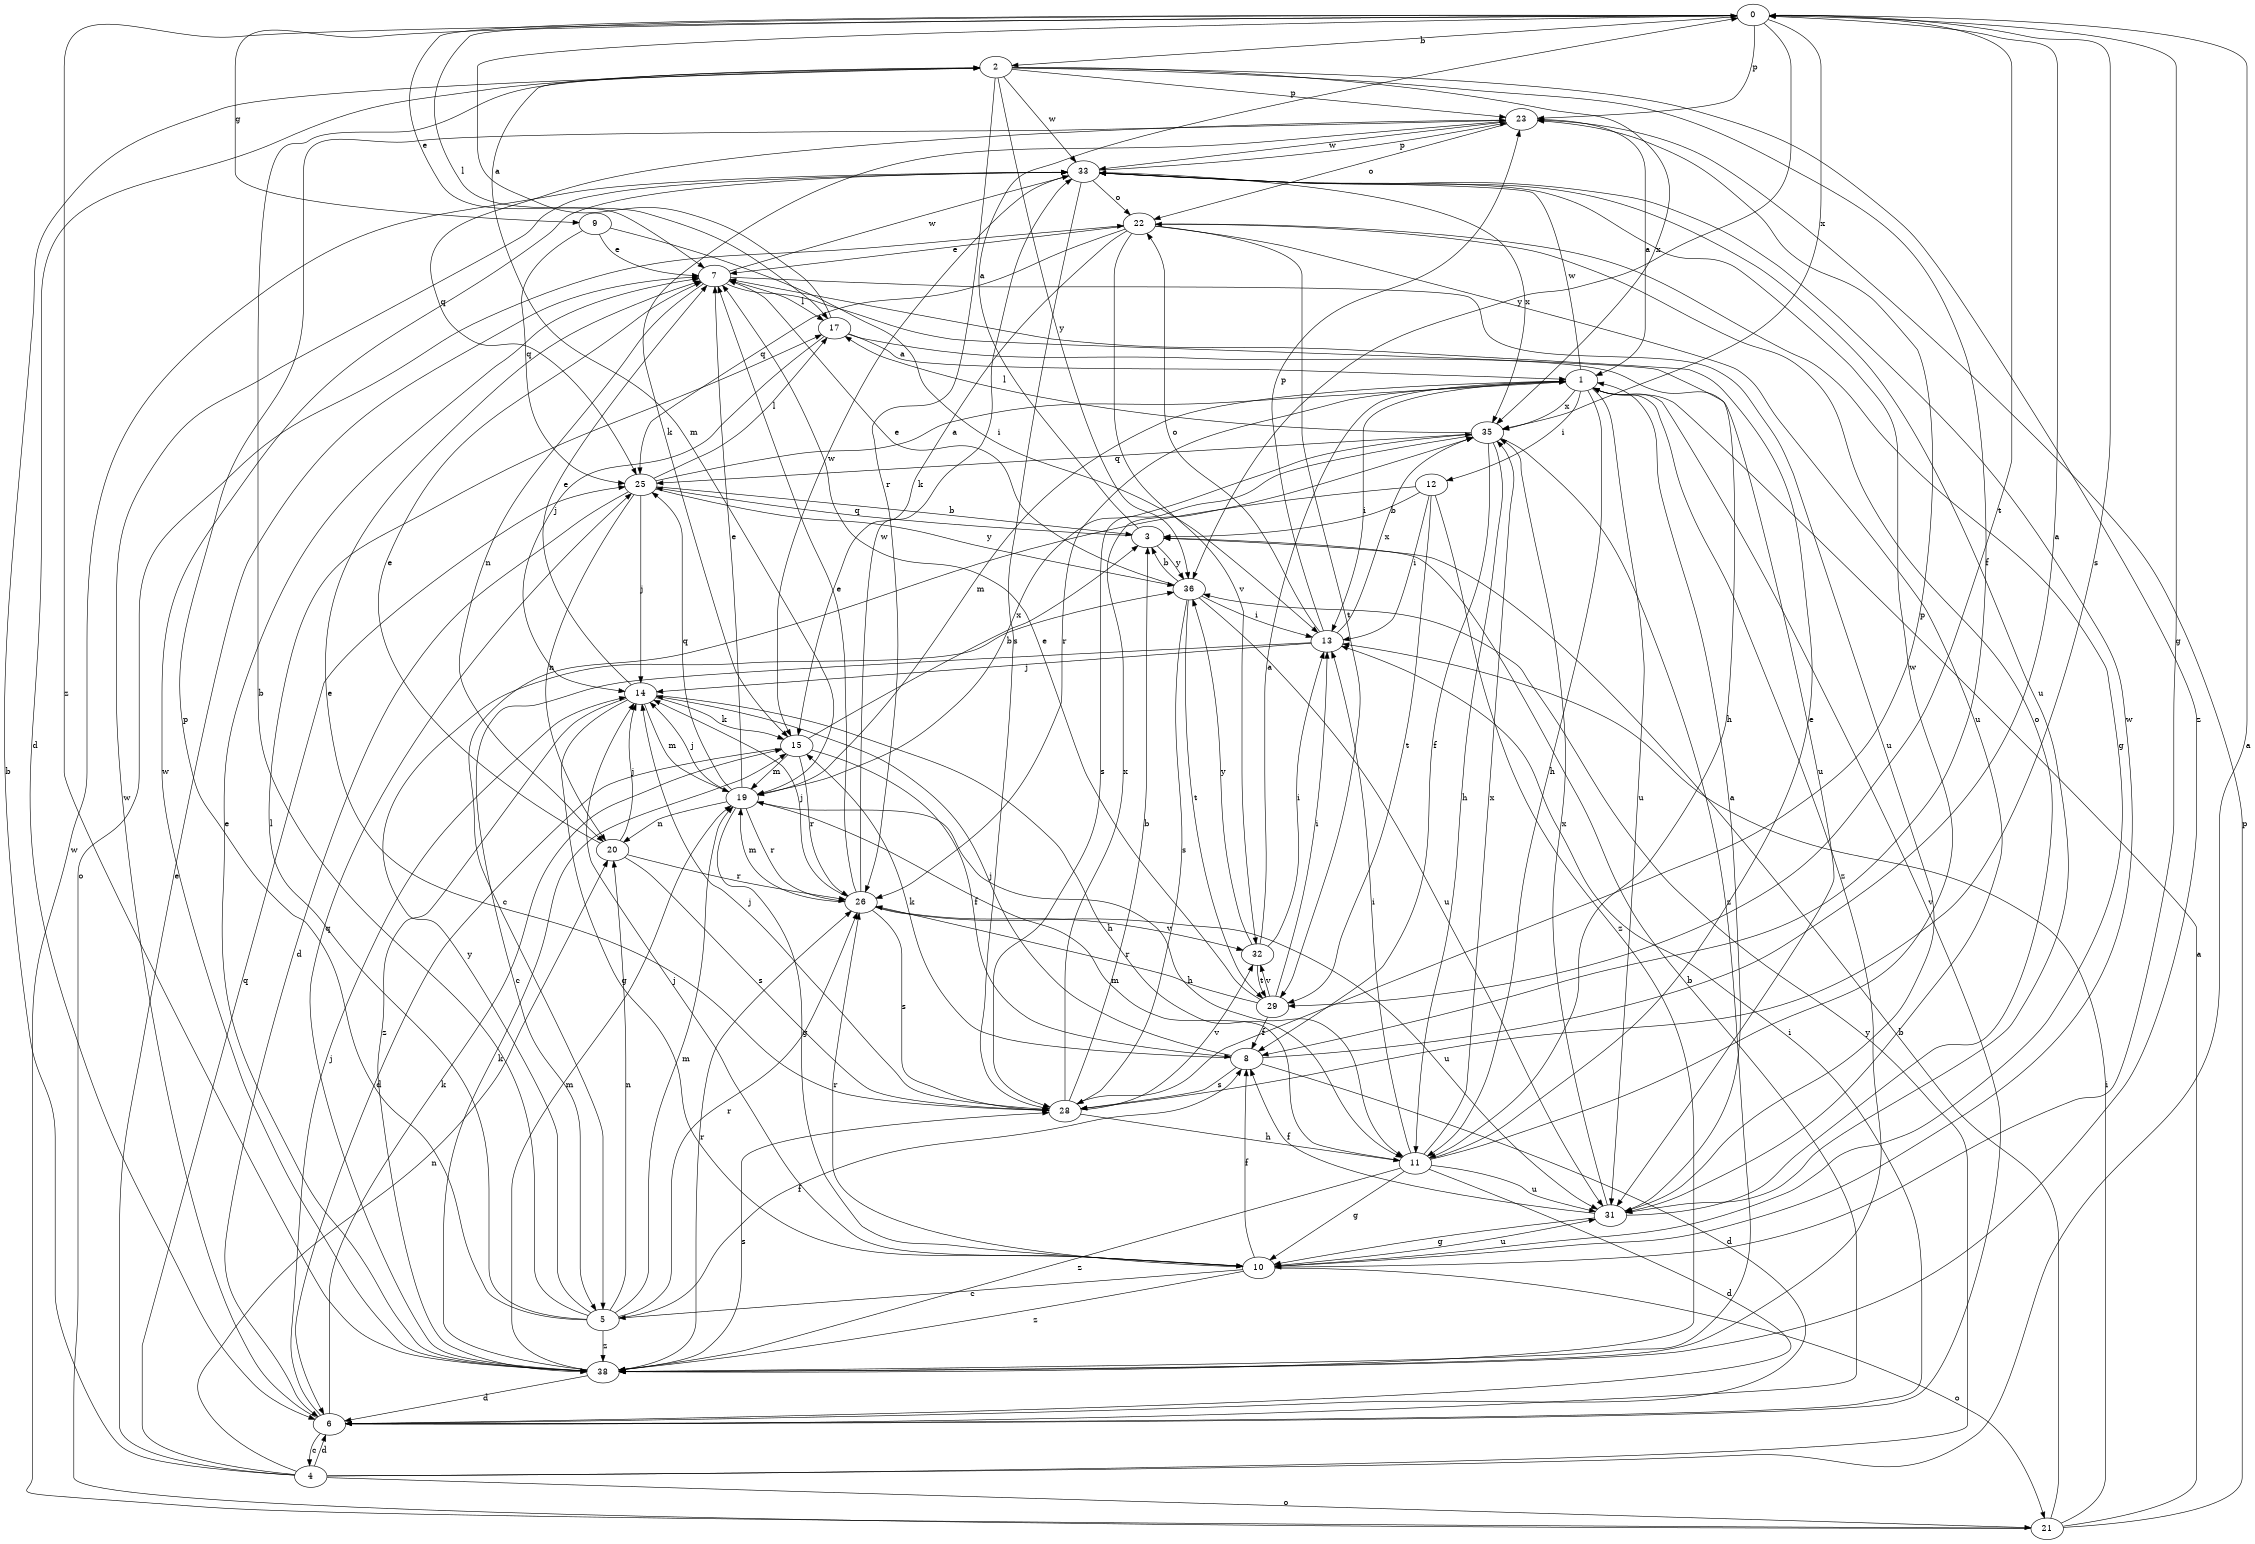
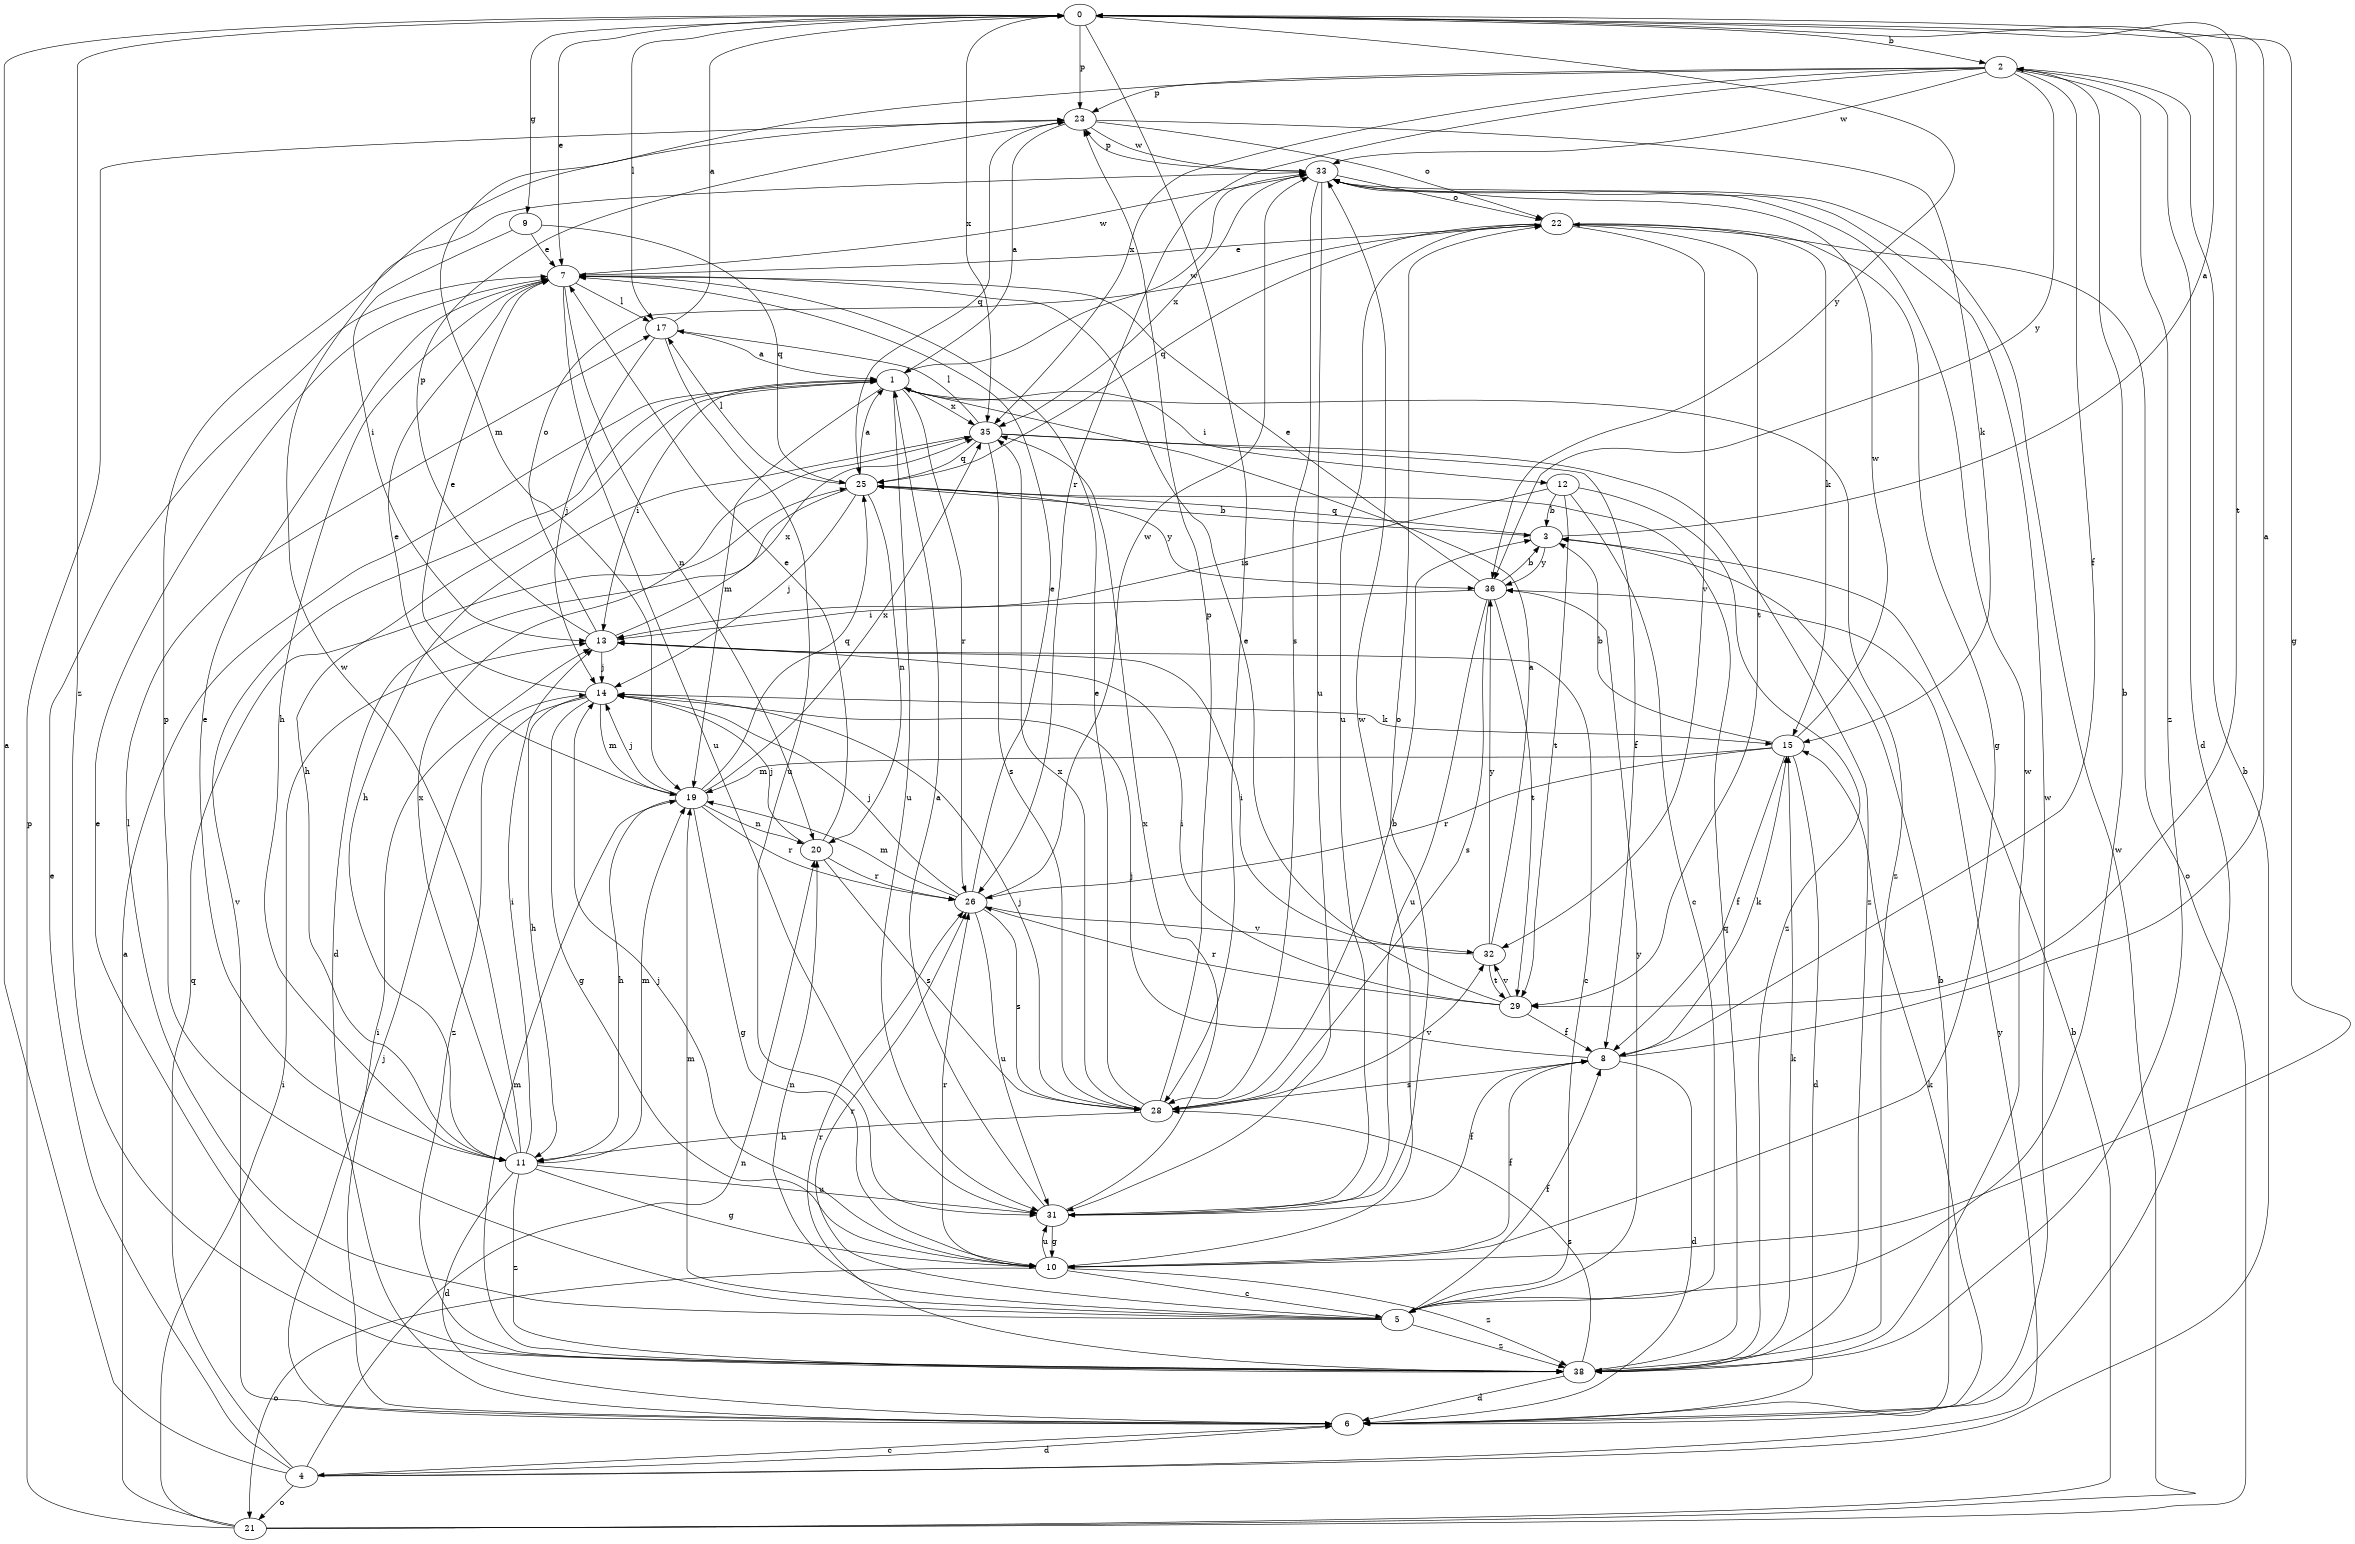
(848, 414) -> (1864, 302)
